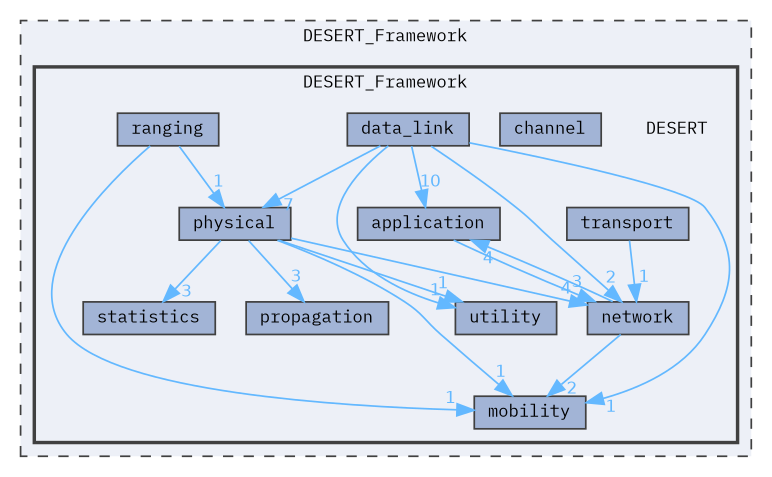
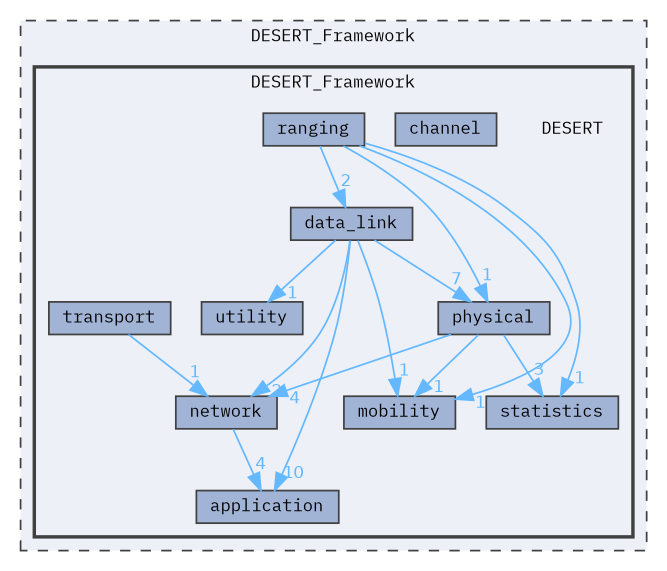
none -> (329, 169)
none -> (524, 221)
(362, 268) -> none
(516, 268) -> none
(317, 318) -> none
(591, 359) -> none
